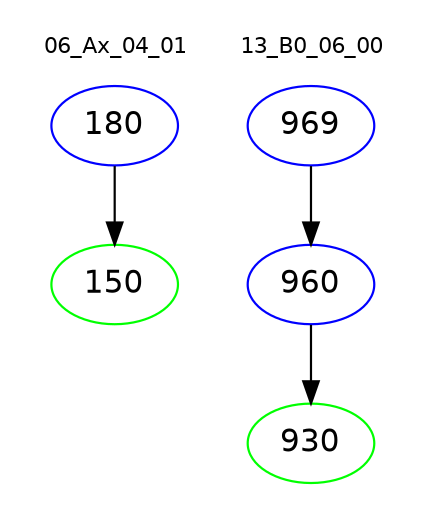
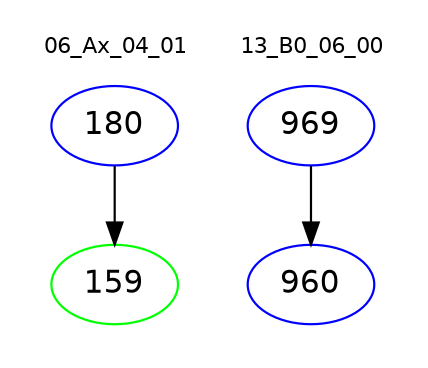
(115, 285) -> (115, 285)
(311, 443) -> none
